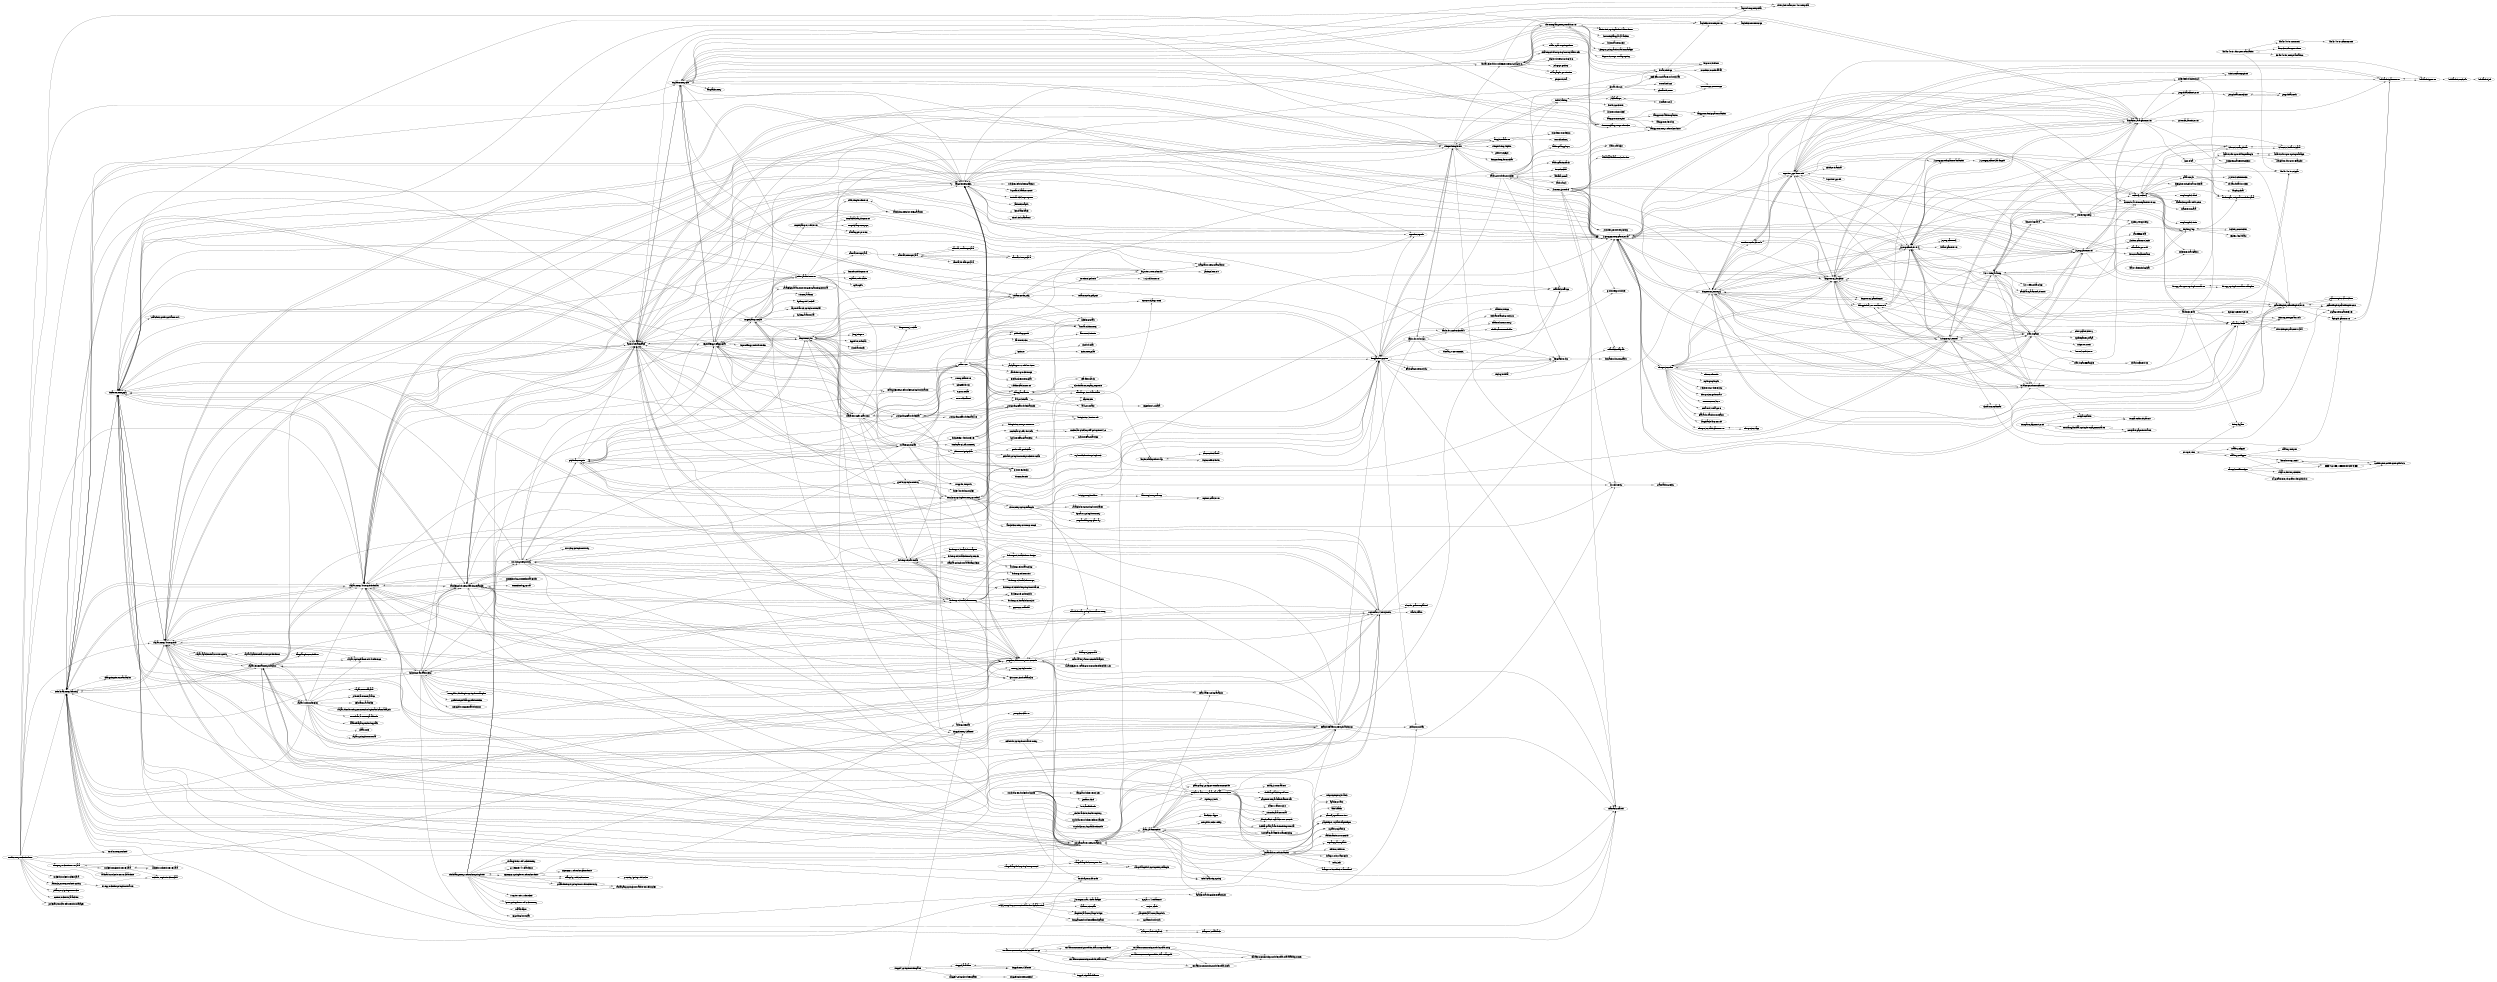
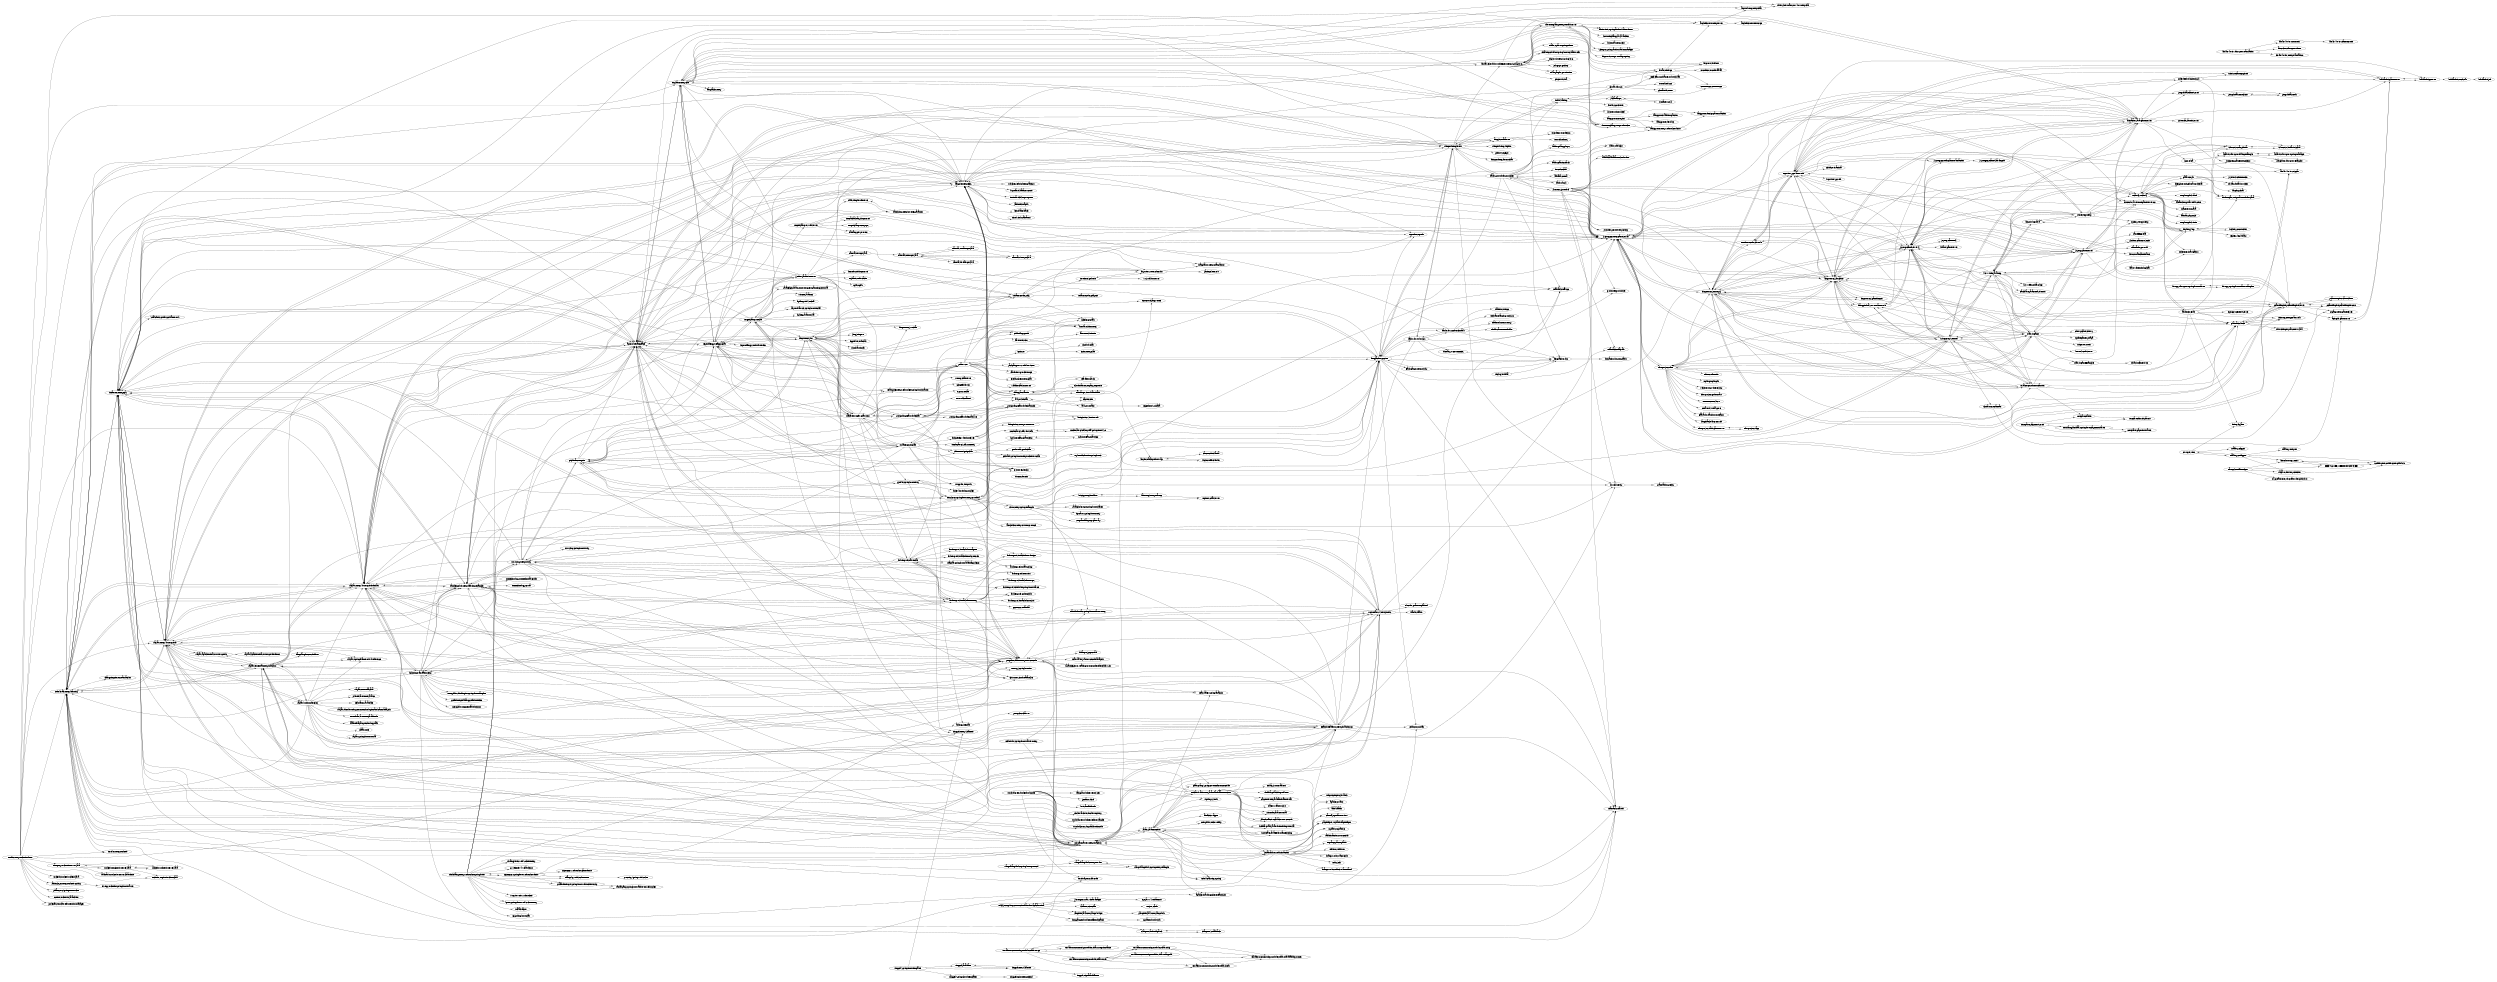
(2262, 111) -> (2264, 166)
none -> (2189, 216)
